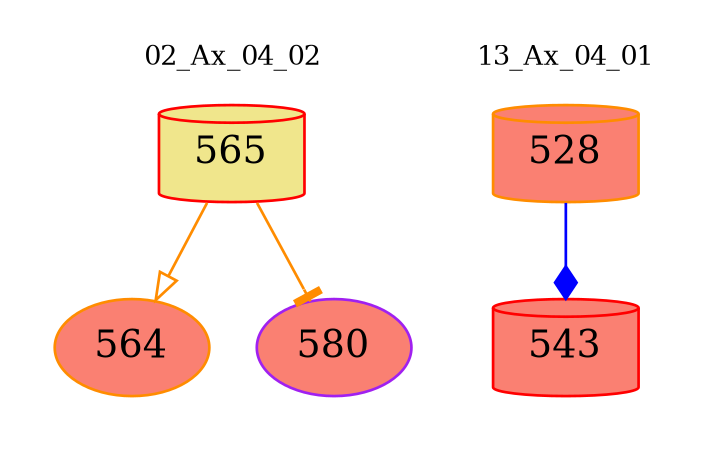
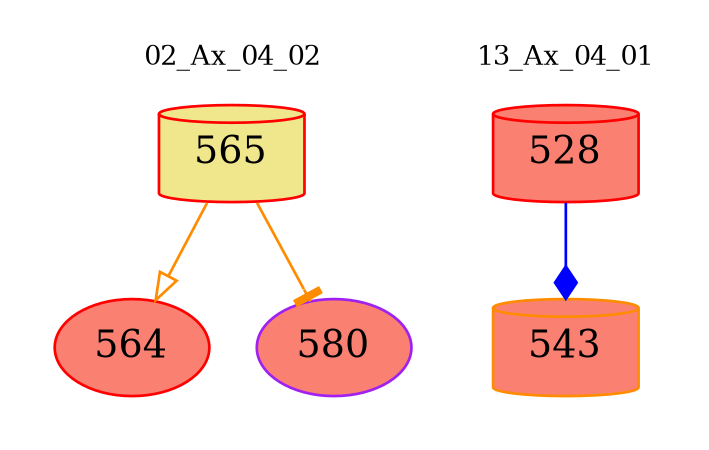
(566, 154) -> (566, 154)
(132, 348) -> (132, 348)
(566, 348) -> (566, 348)
